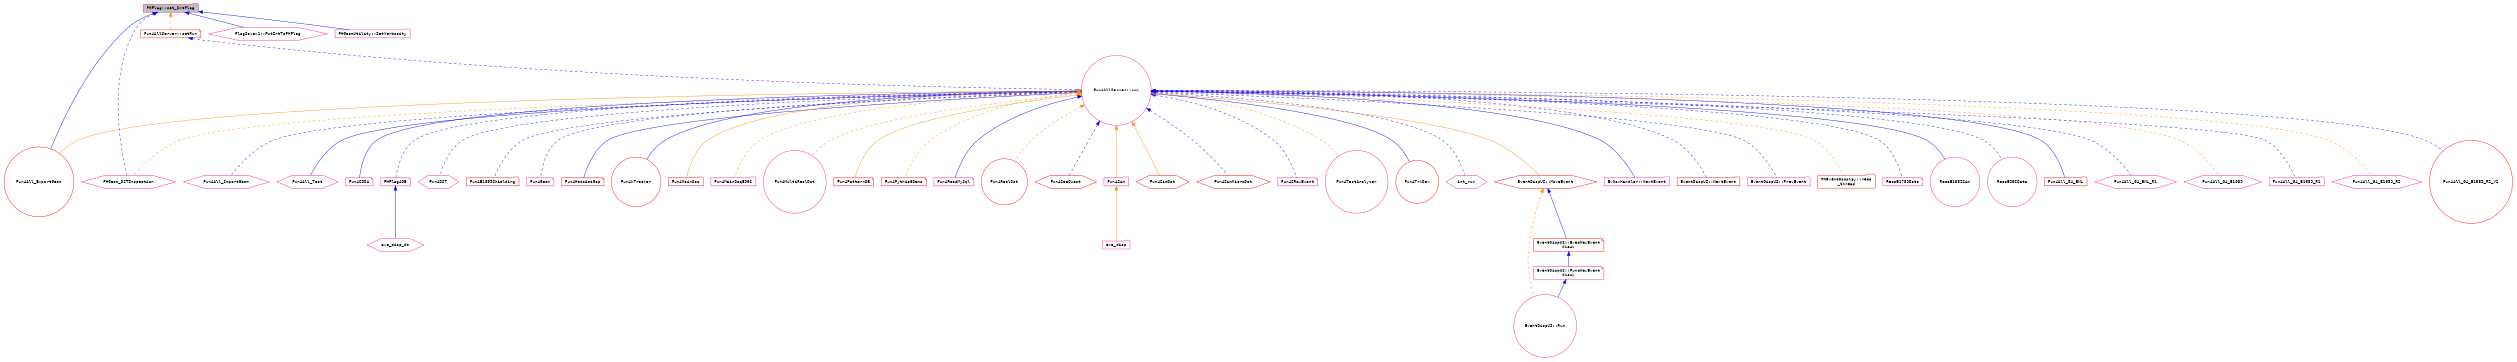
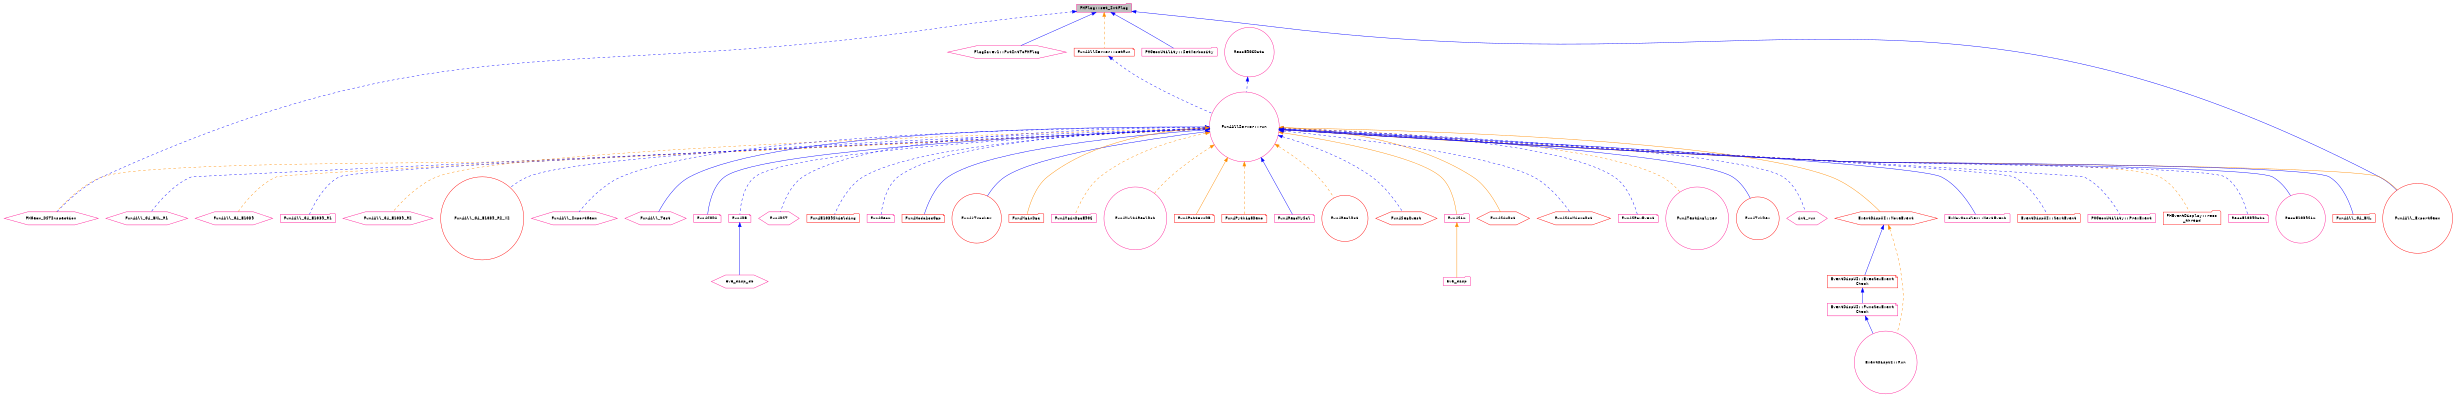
(1798, 112) -> (1247, 87)
(395, 182) -> (740, 218)
(1779, 182) -> (2122, 218)
(1903, 182) -> (2248, 218)
